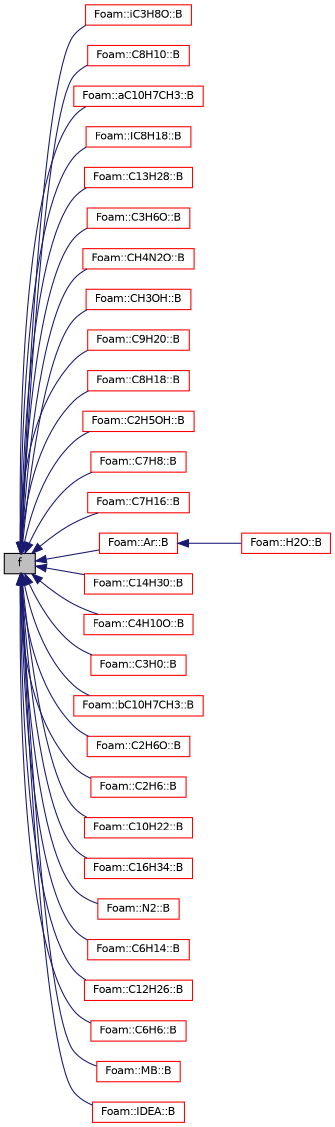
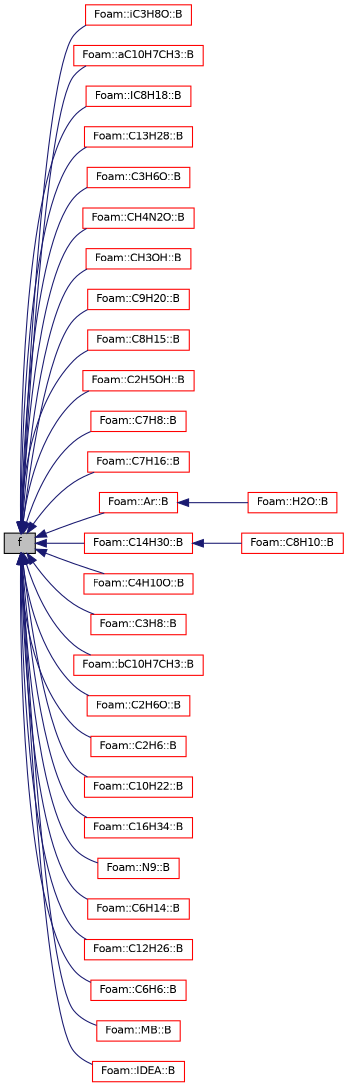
(37, 299) -> (223, 543)
(138, 381) -> (138, 340)
(138, 665) -> (138, 625)
(138, 909) -> (138, 868)
